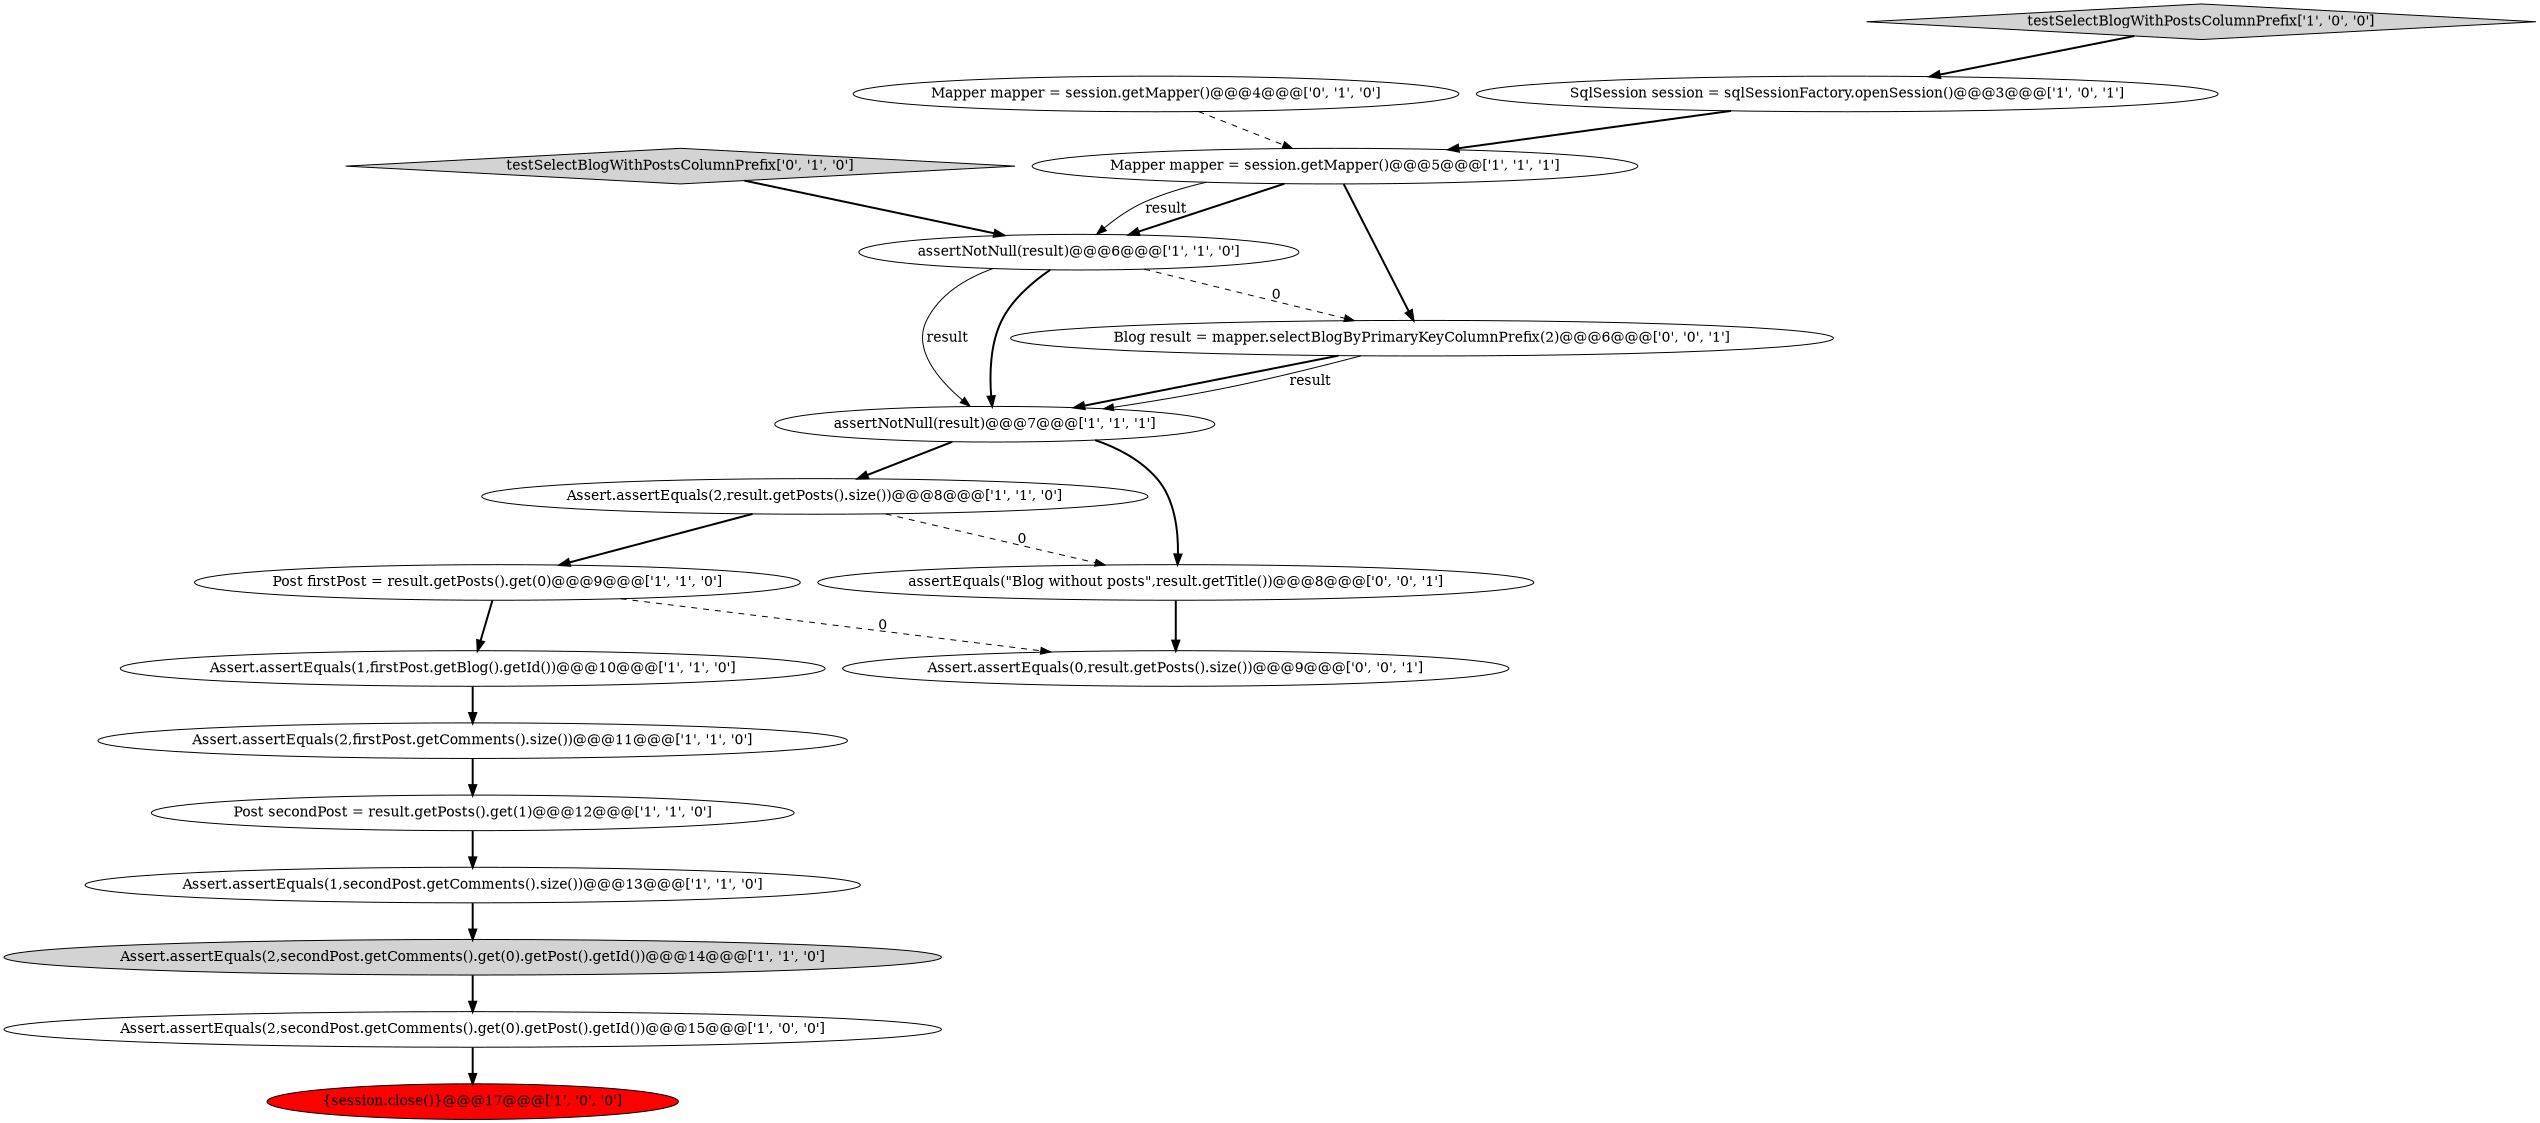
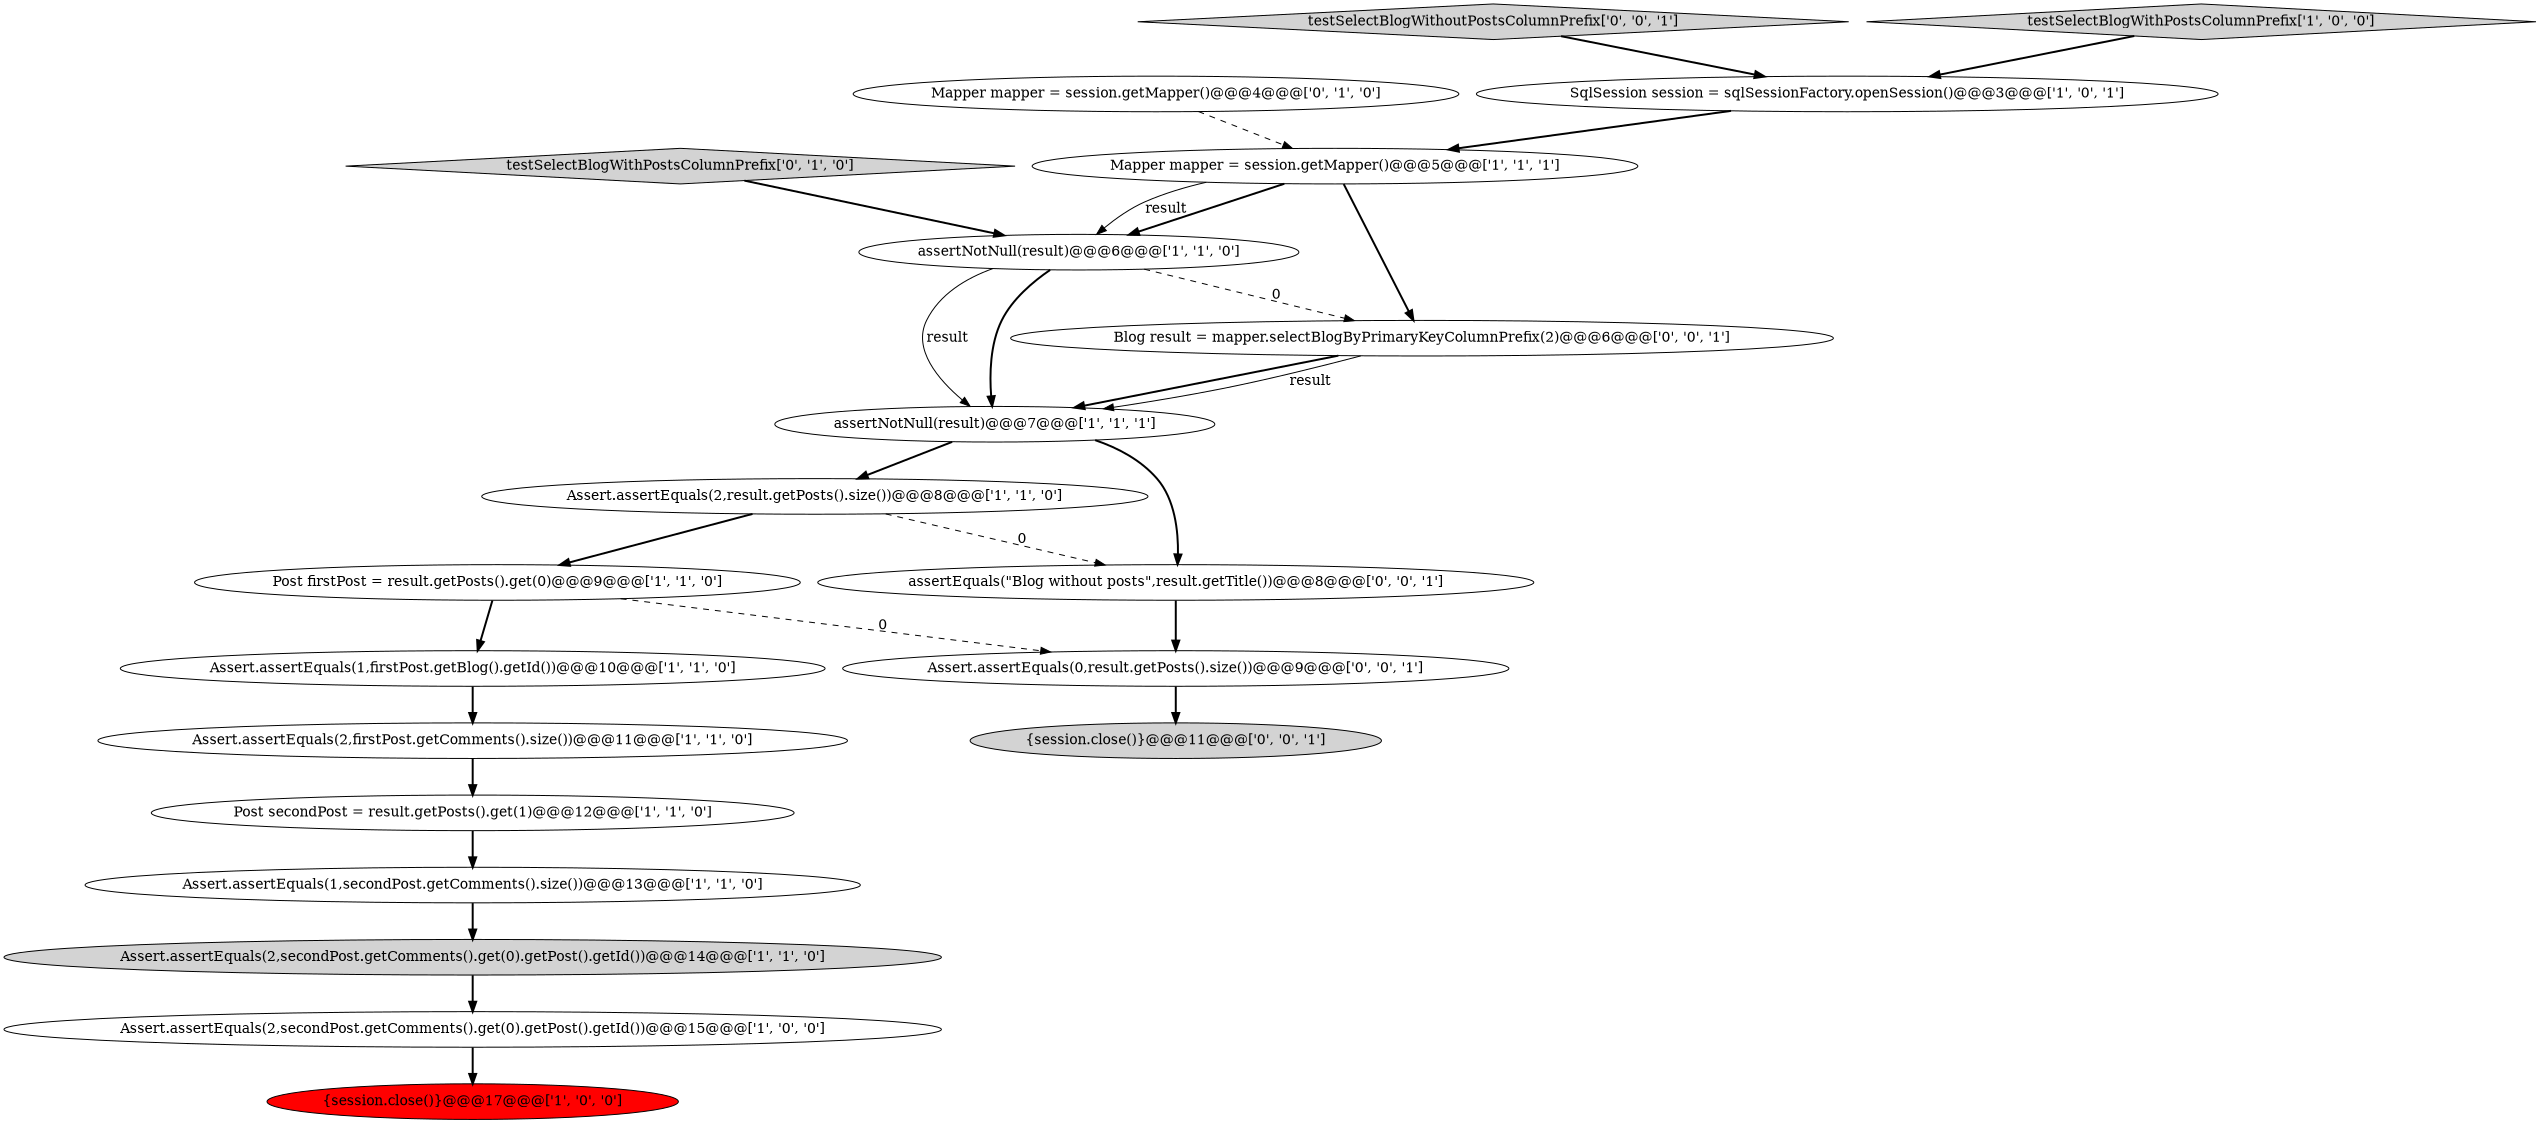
none -> (1493, 22)
none -> (1176, 741)
